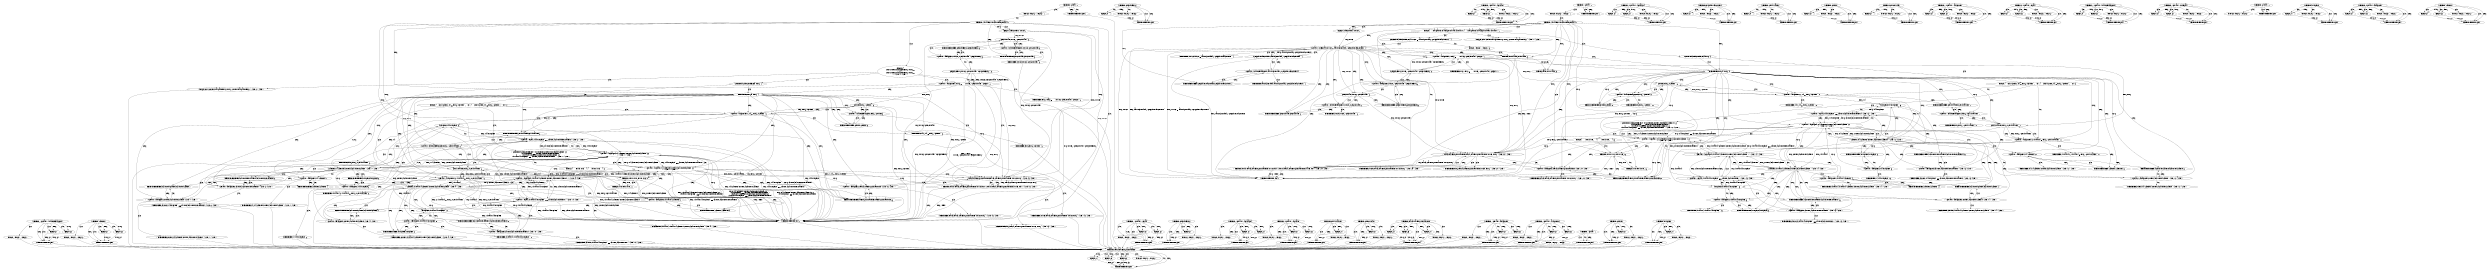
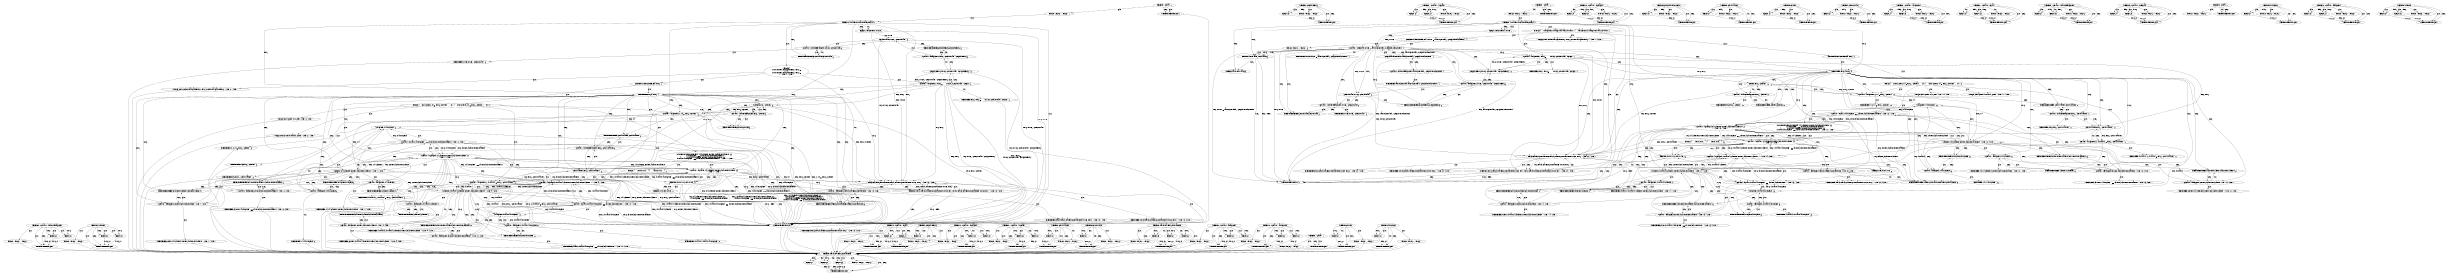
(1208, 84) -> none
none -> (1933, 95)
none -> (1990, 95)
none -> (295, 119)
none -> (294, 136)
